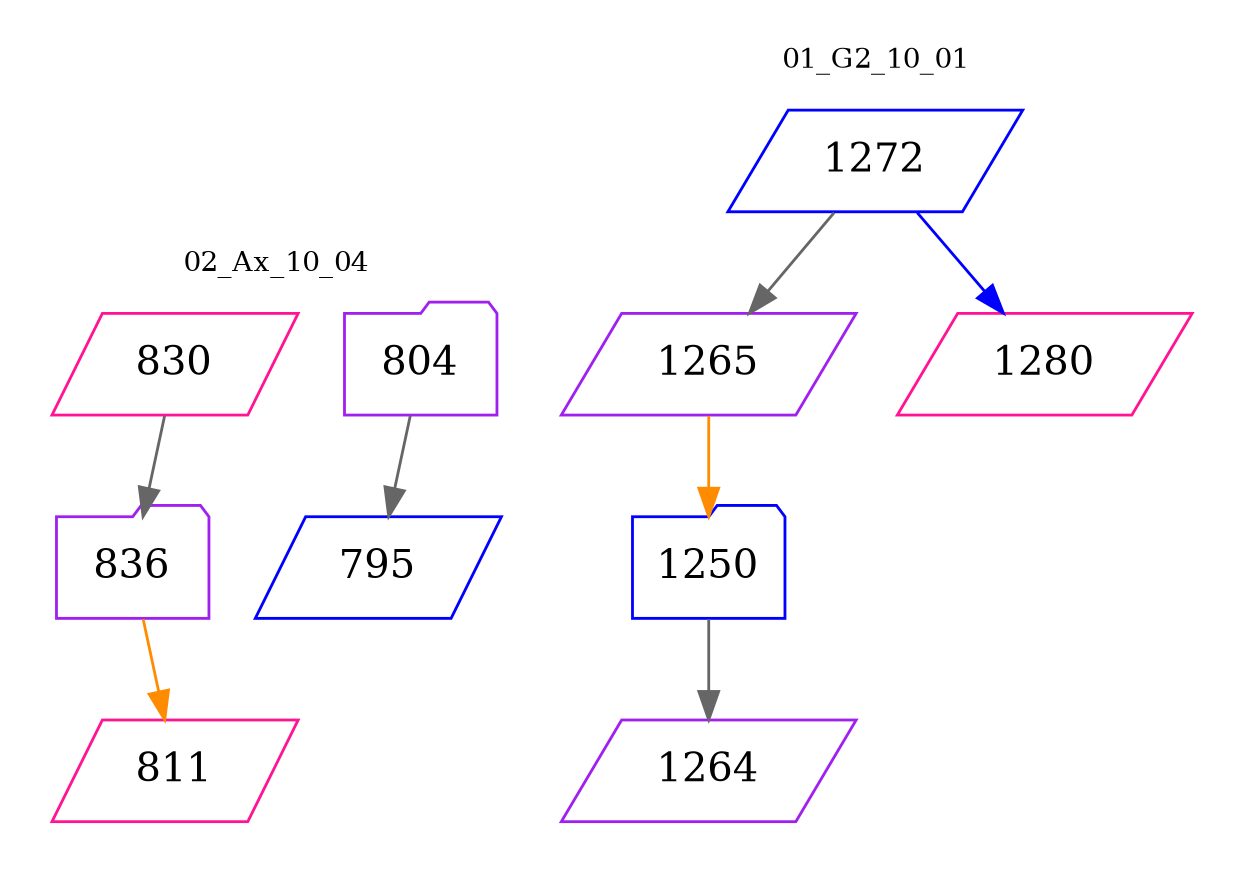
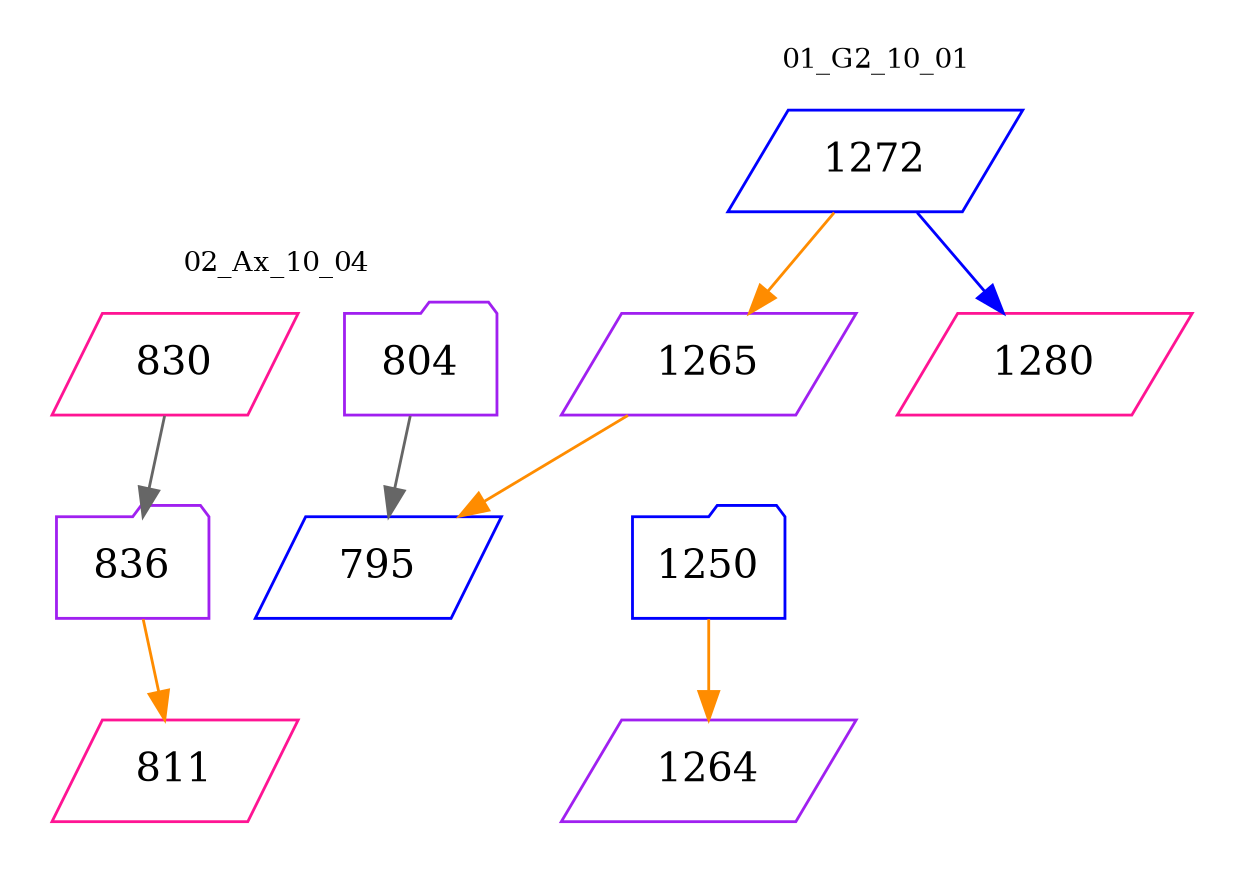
(801, 252) -> (801, 252)
(709, 452) -> (560, 456)
(709, 655) -> (709, 655)
